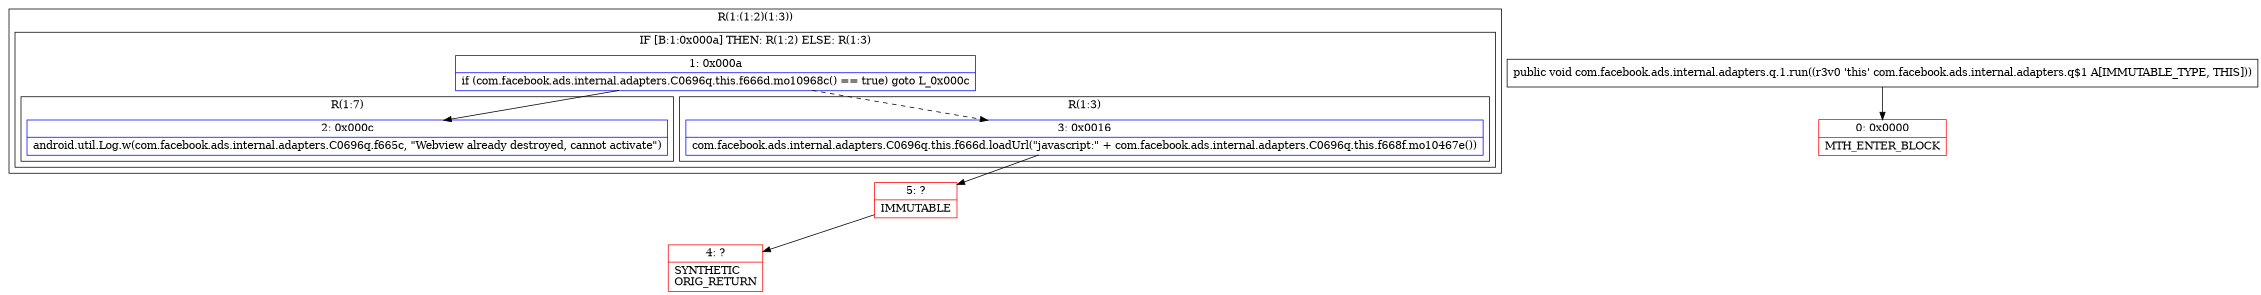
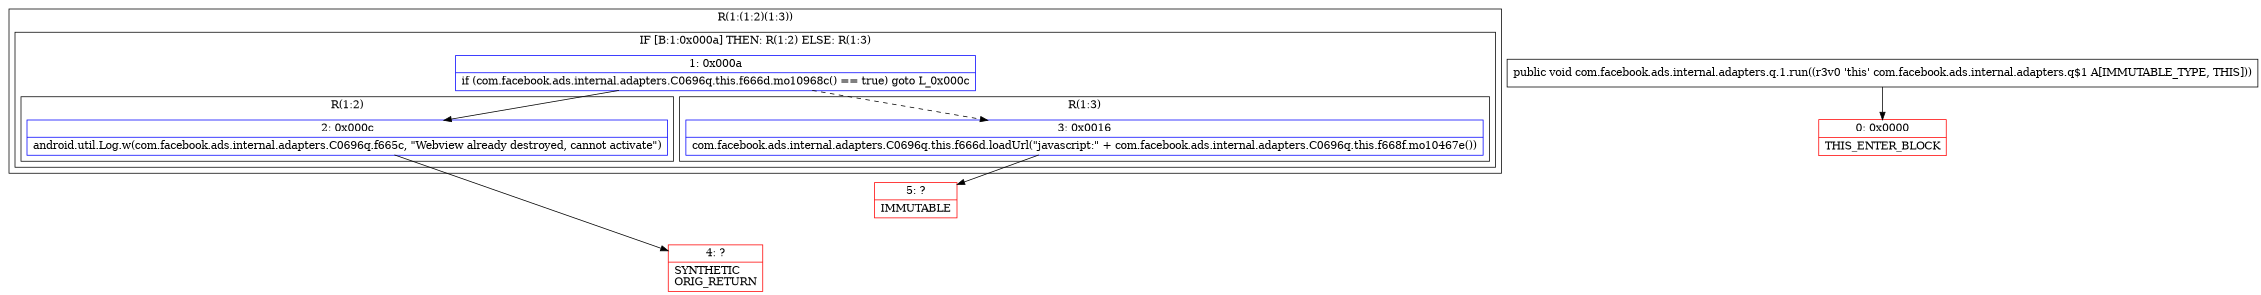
(347, 105) -> (347, 105)
(1882, 146) -> (1882, 146)
(822, 232) -> (528, 202)
